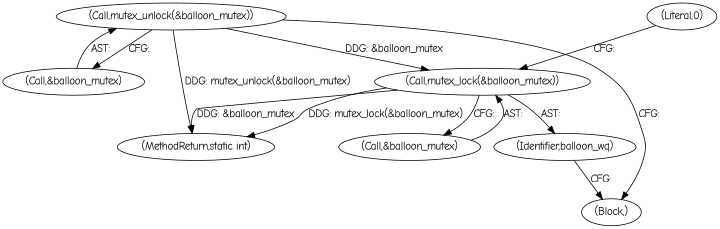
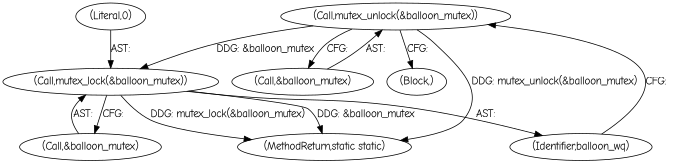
(606, 49) -> (122, 49)
(196, 147) -> (324, 147)
(586, 177) -> (612, 50)
